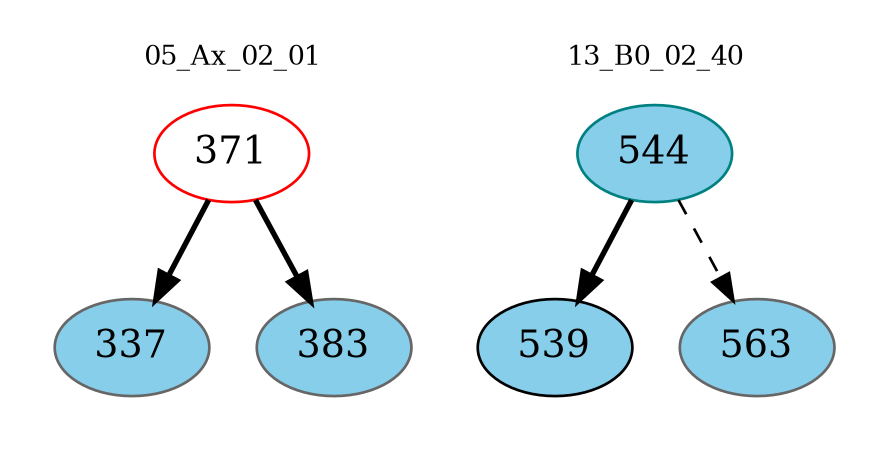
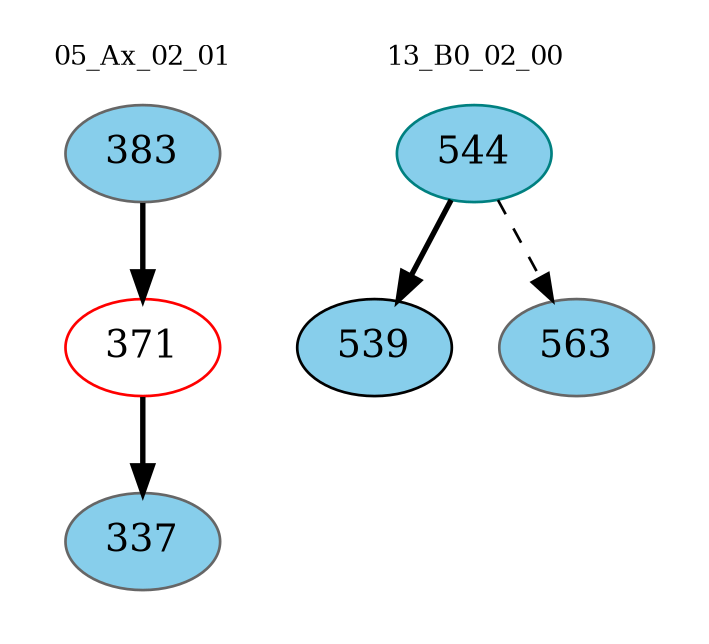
(656, 58) -> (476, 58)
(276, 239) -> (143, 237)
